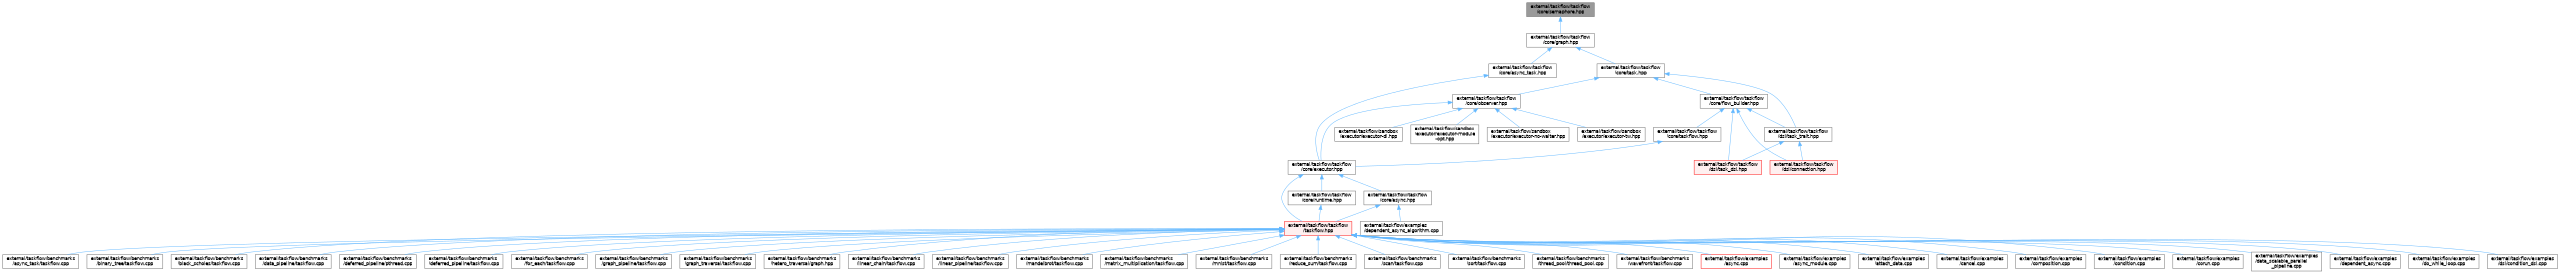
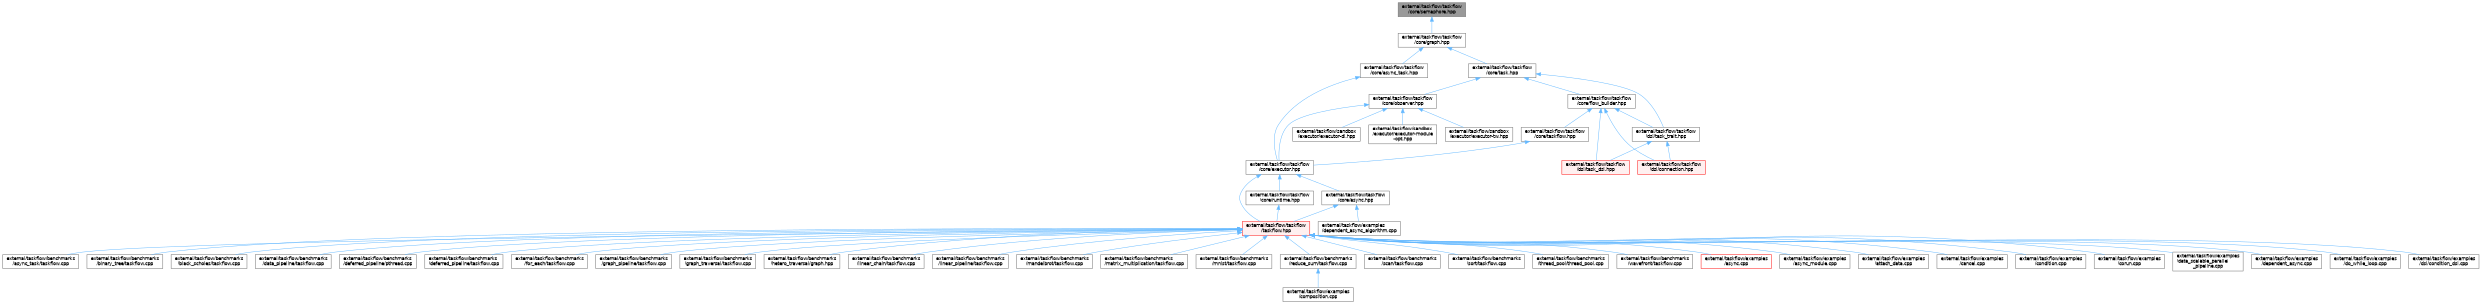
(1528, 134) -> none
(1692, 240) -> (1318, 280)
